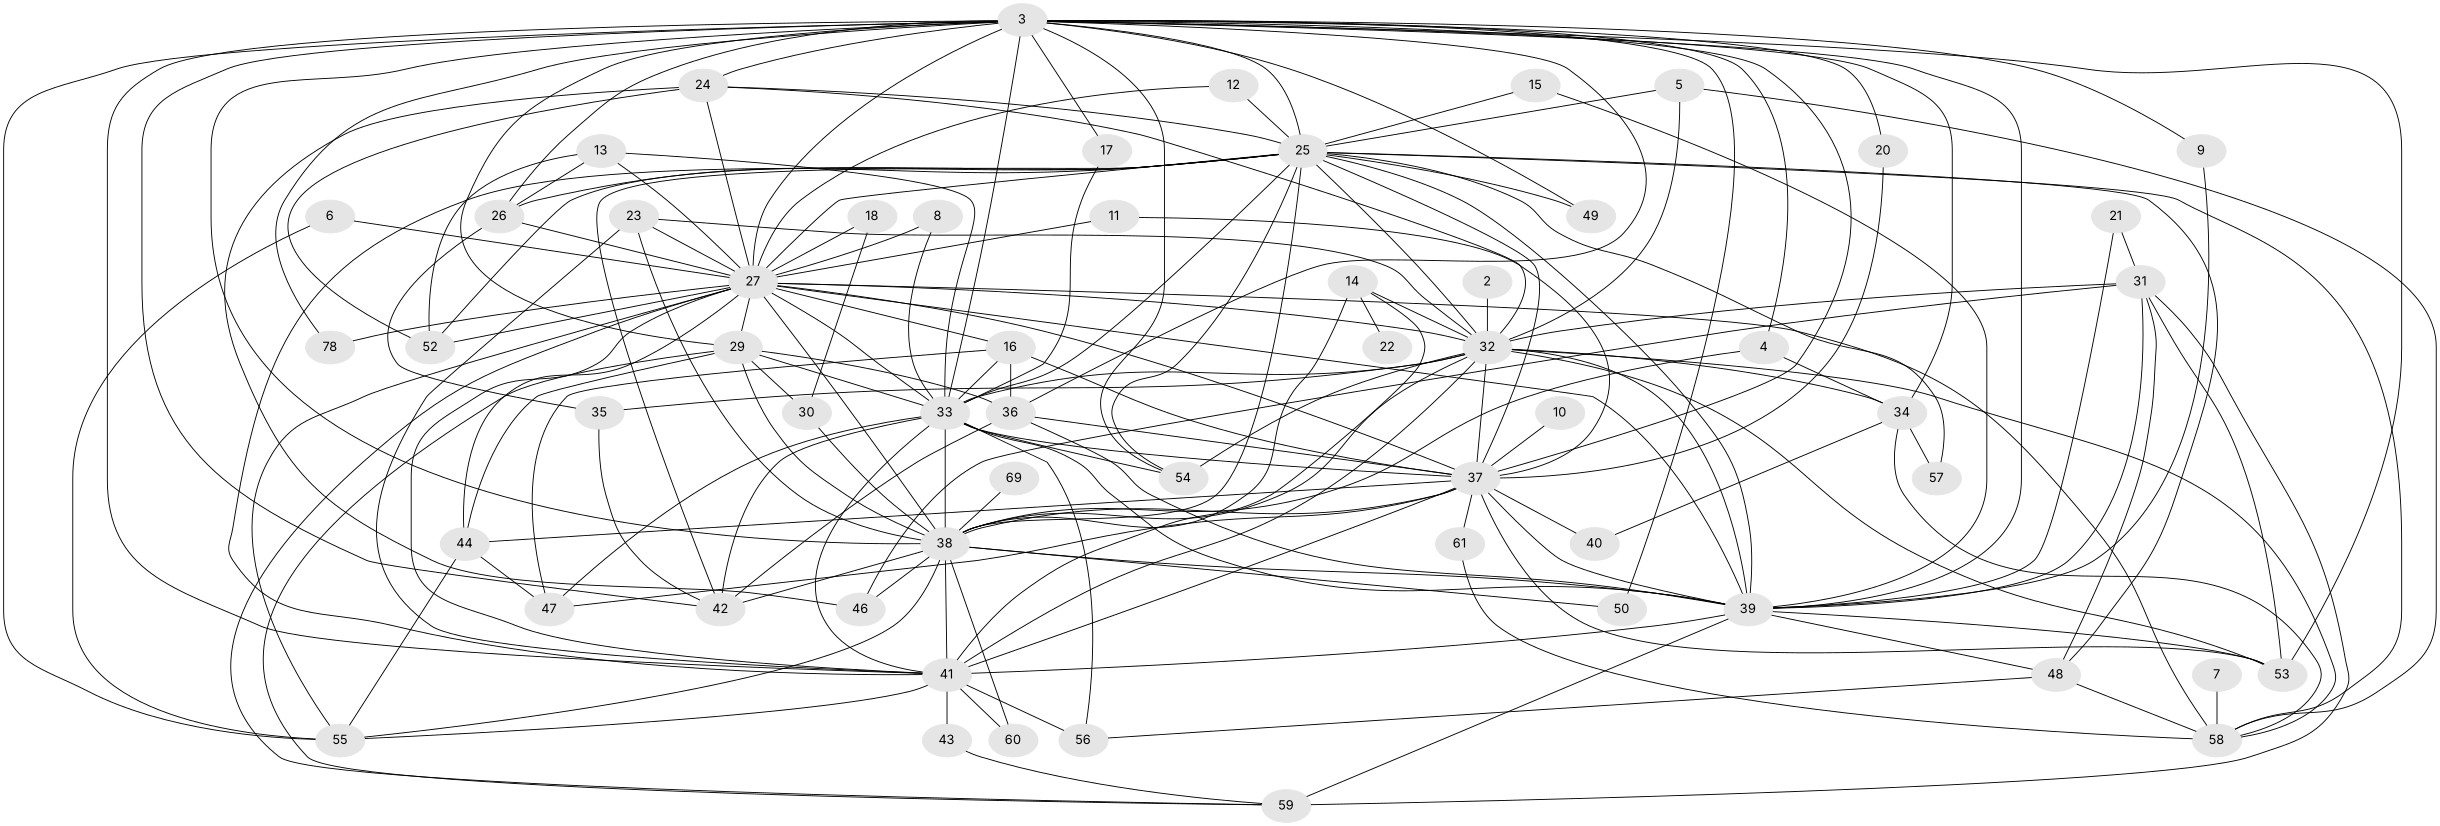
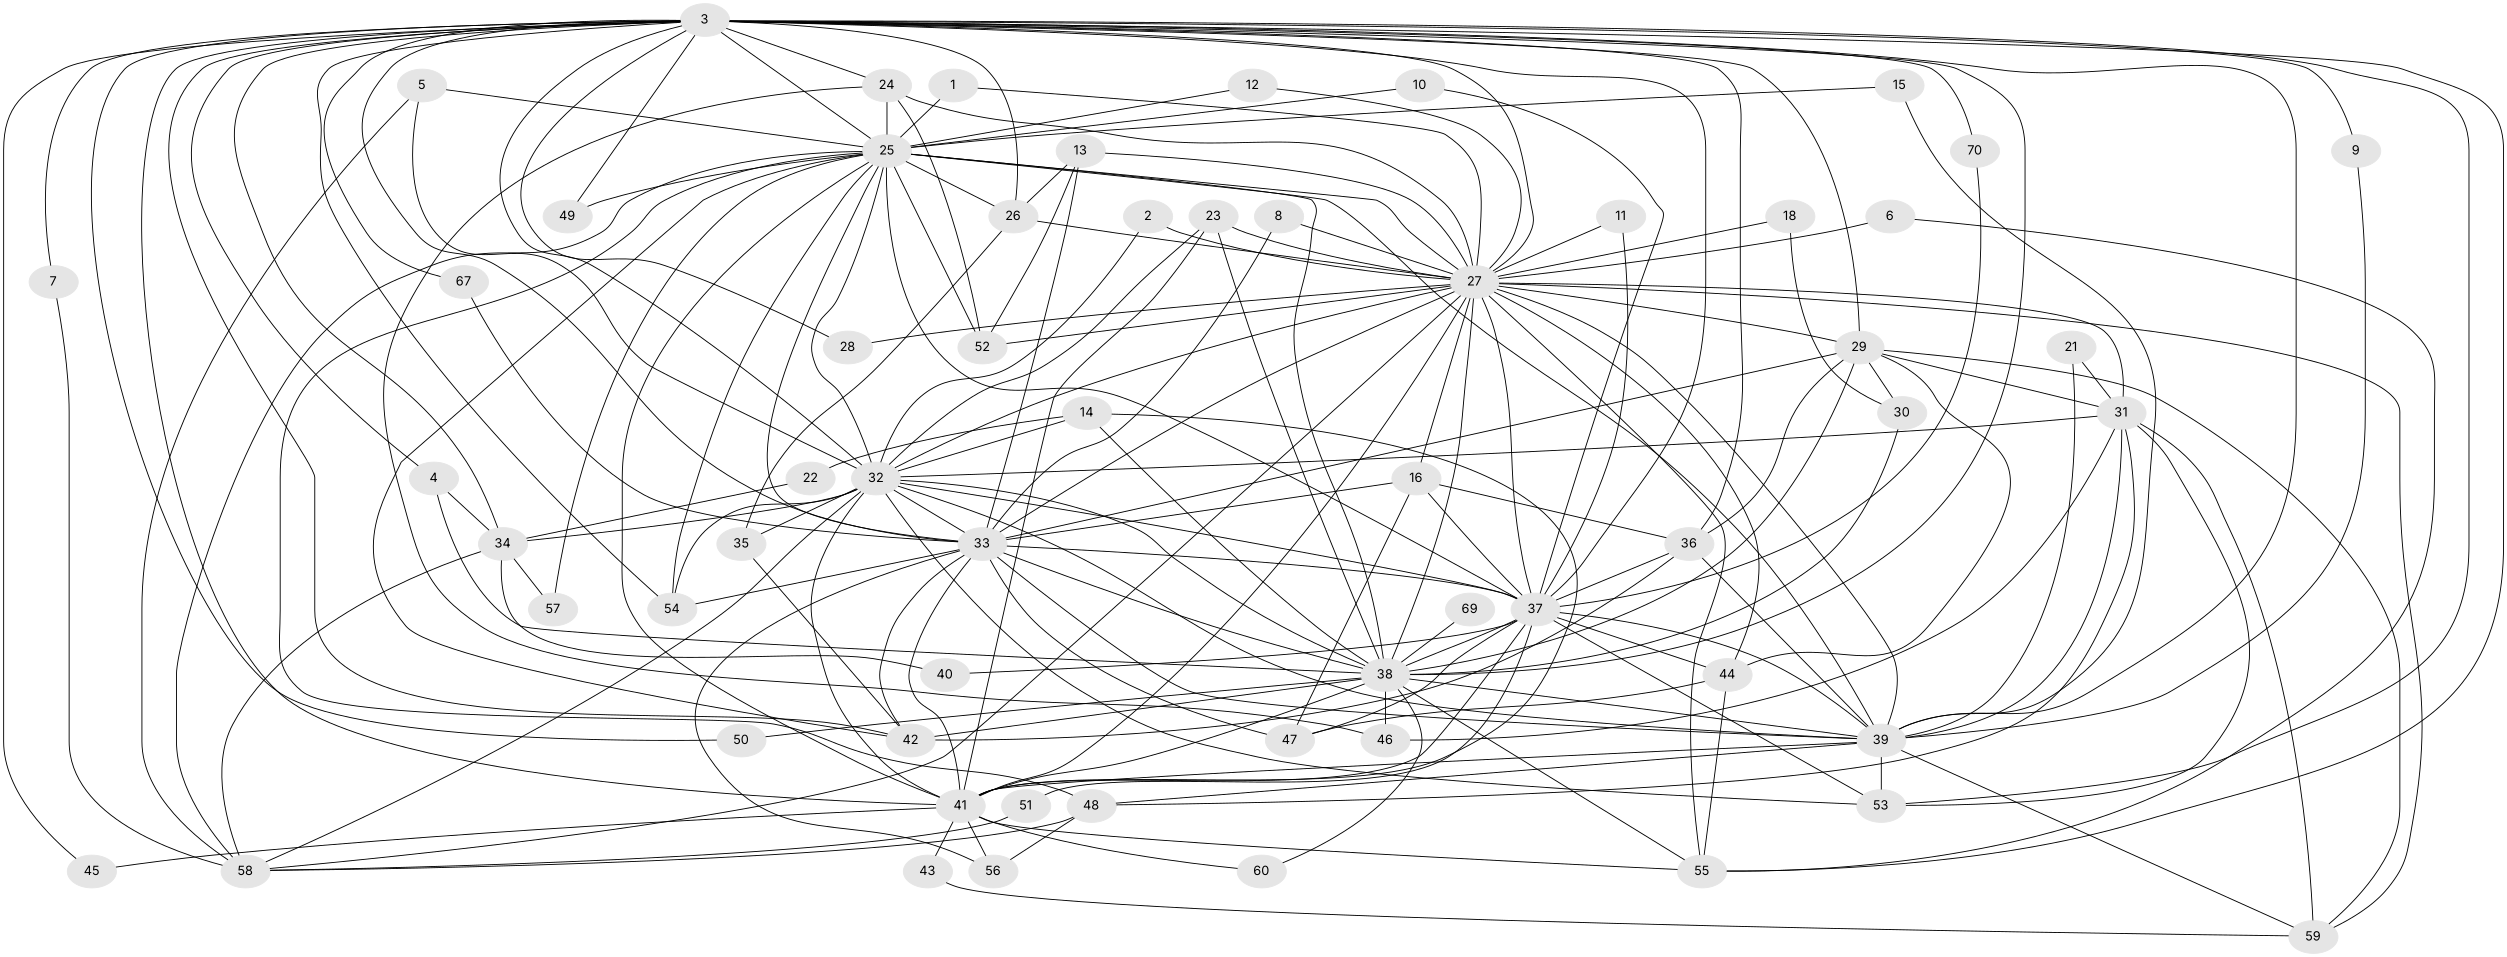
none -> (102, 64)
none -> (953, 86)
none -> (1154, 118)
(1170, 143) -> (530, 246)
(1107, 151) -> (464, 282)
(1883, 151) -> (1975, 151)
none -> (1307, 262)
none -> (1839, 293)
(330, 348) -> (848, 348)
none -> (1990, 380)
none -> (657, 511)
(1460, 544) -> (1026, 806)
none -> (92, 872)
